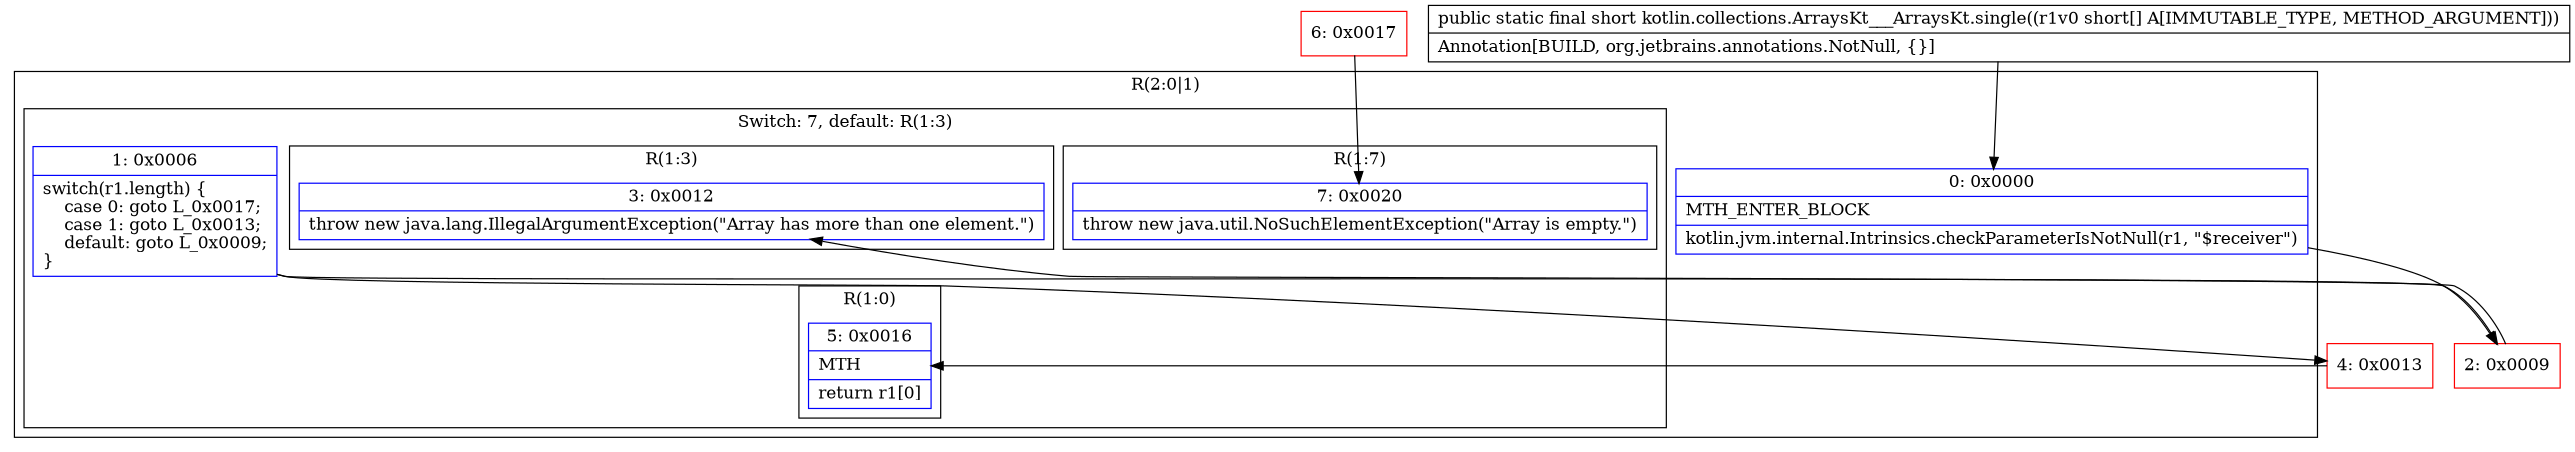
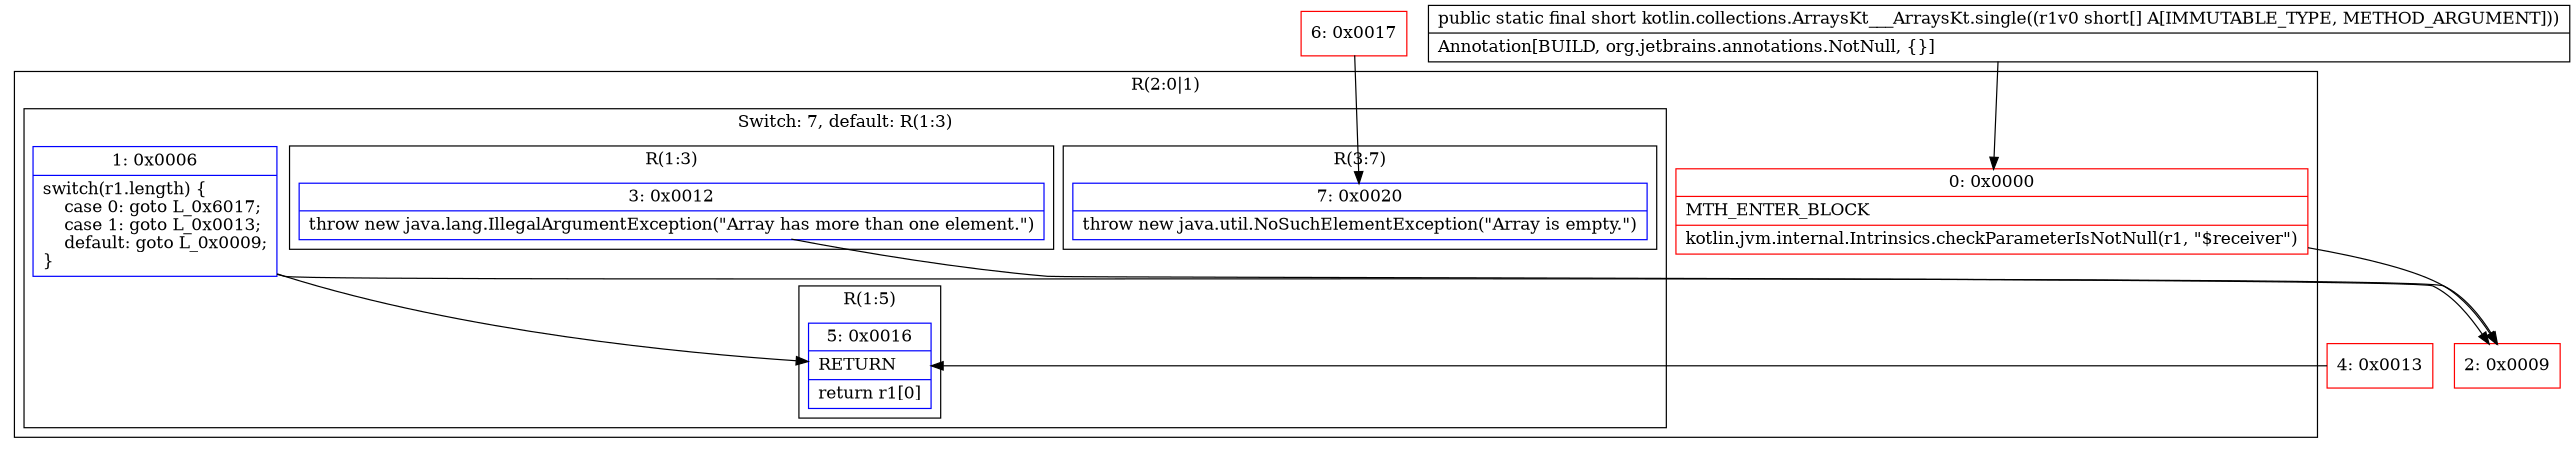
(1360, 160) -> (1360, 160)
(152, 207) -> (152, 207)
(1992, 211) -> (1992, 211)
(1677, 278) -> (1646, 278)
(870, 300) -> (870, 300)
(1296, 301) -> (534, 332)
(840, 365) -> (857, 365)
